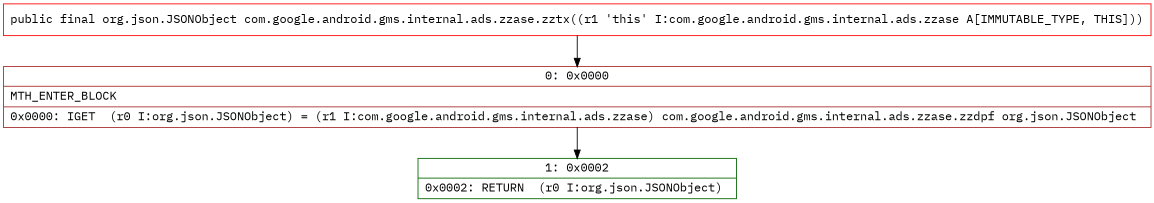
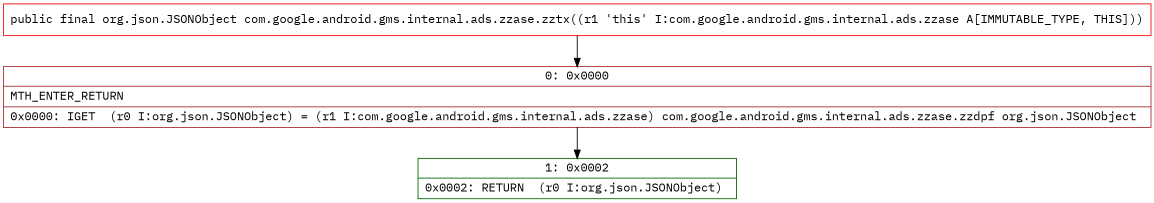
(64, 96) -> (67, 96)
